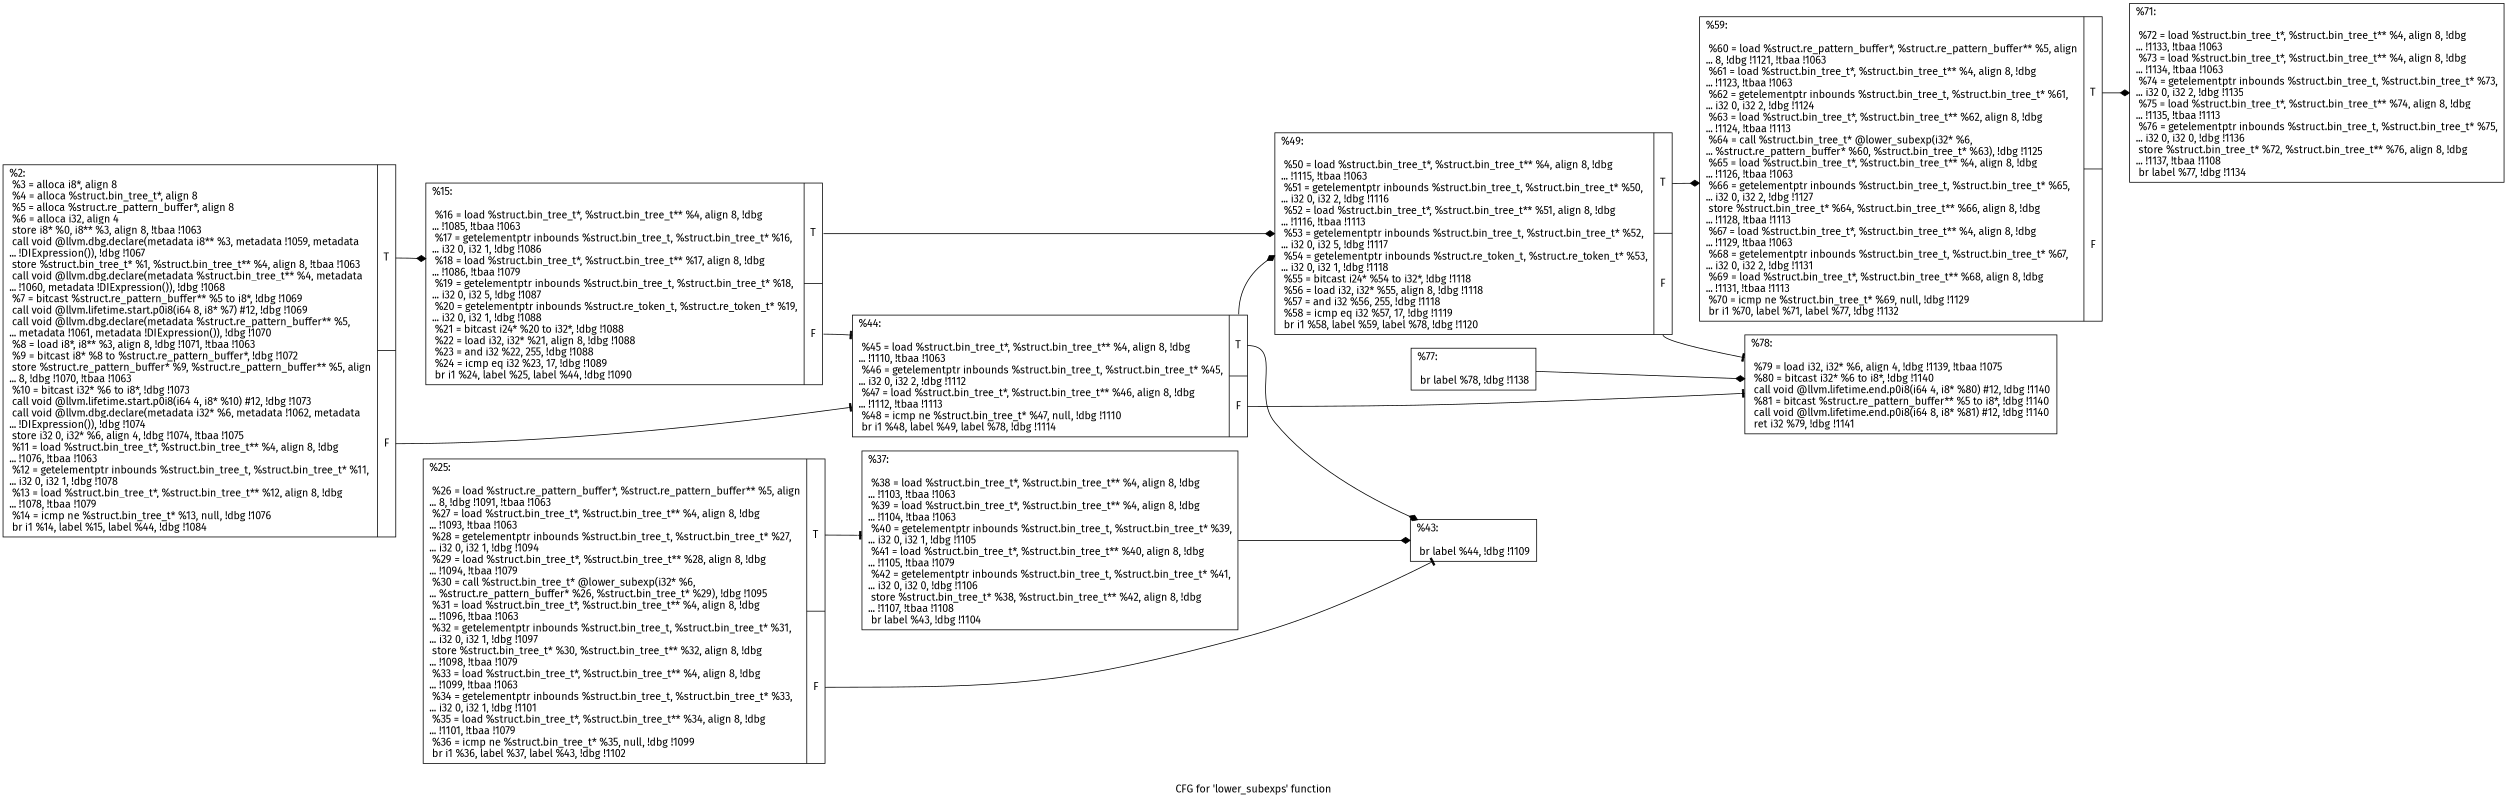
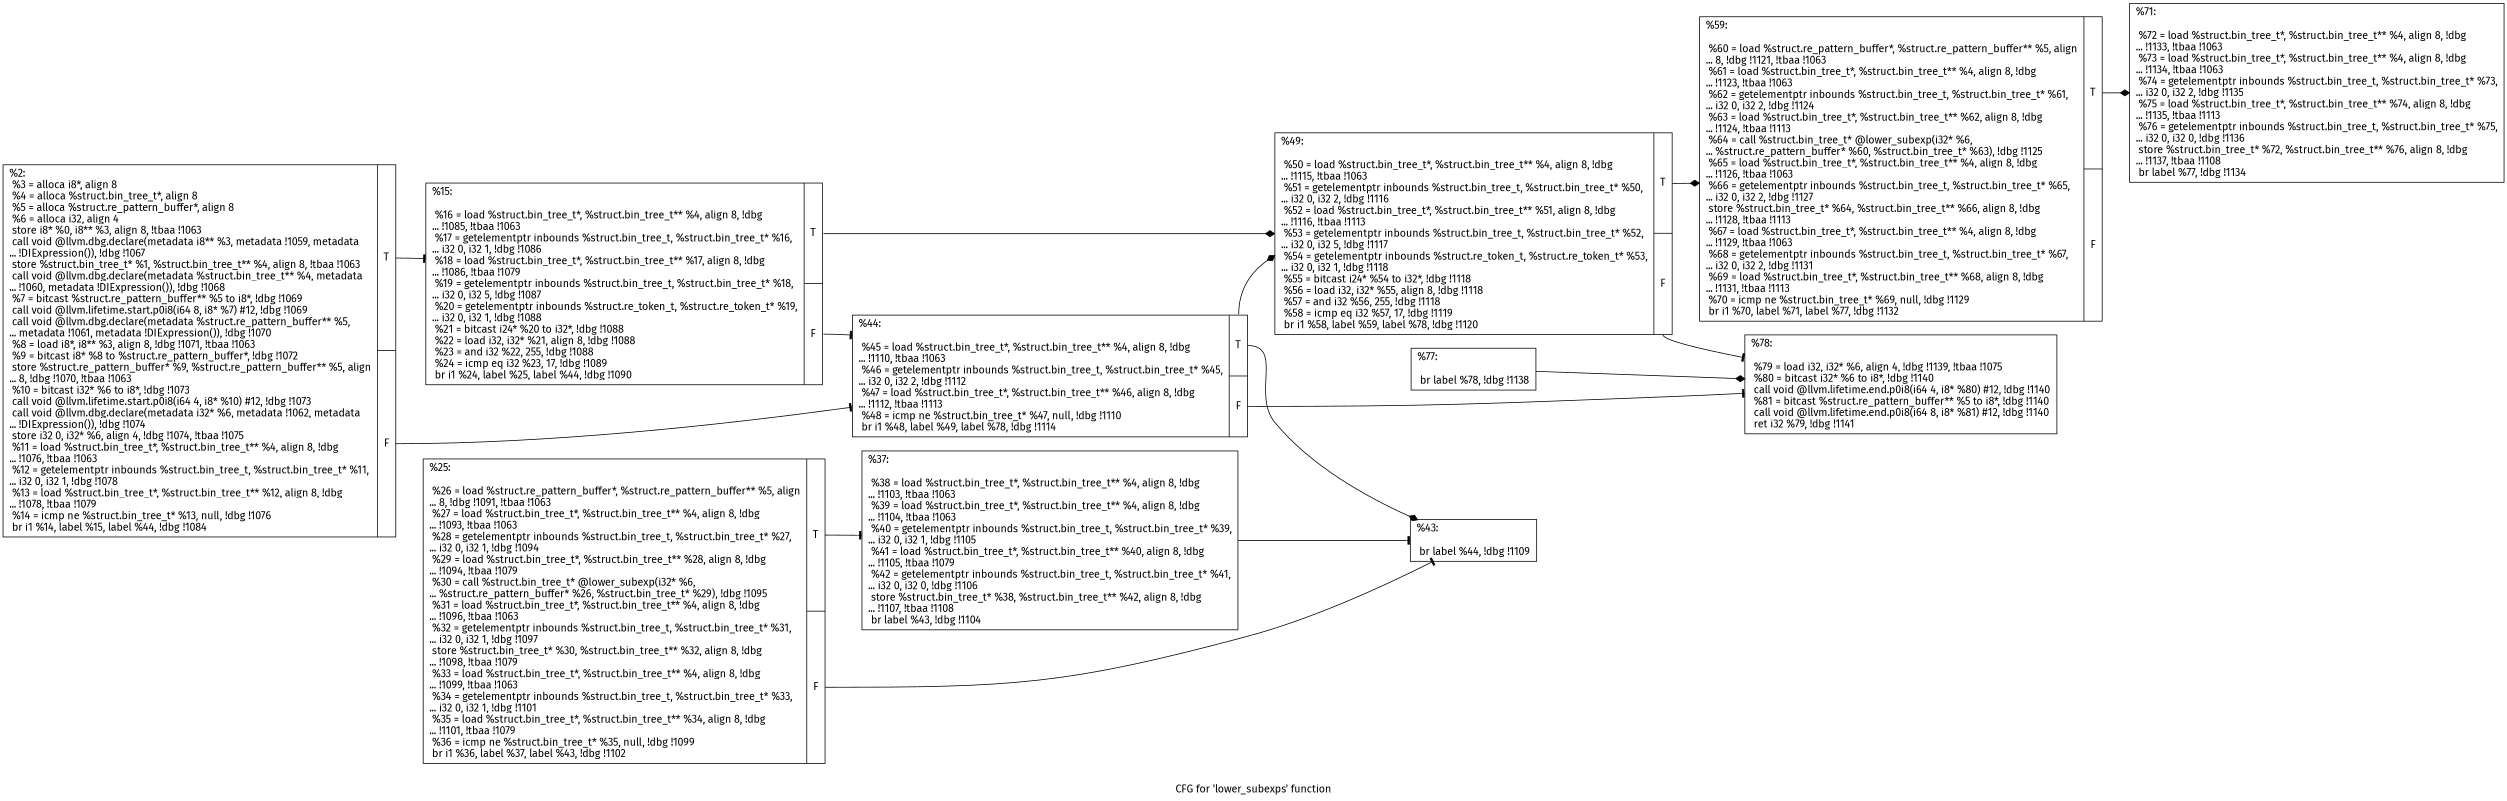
(409, 258) -> (409, 258)
(1322, 540) -> (1322, 540)
